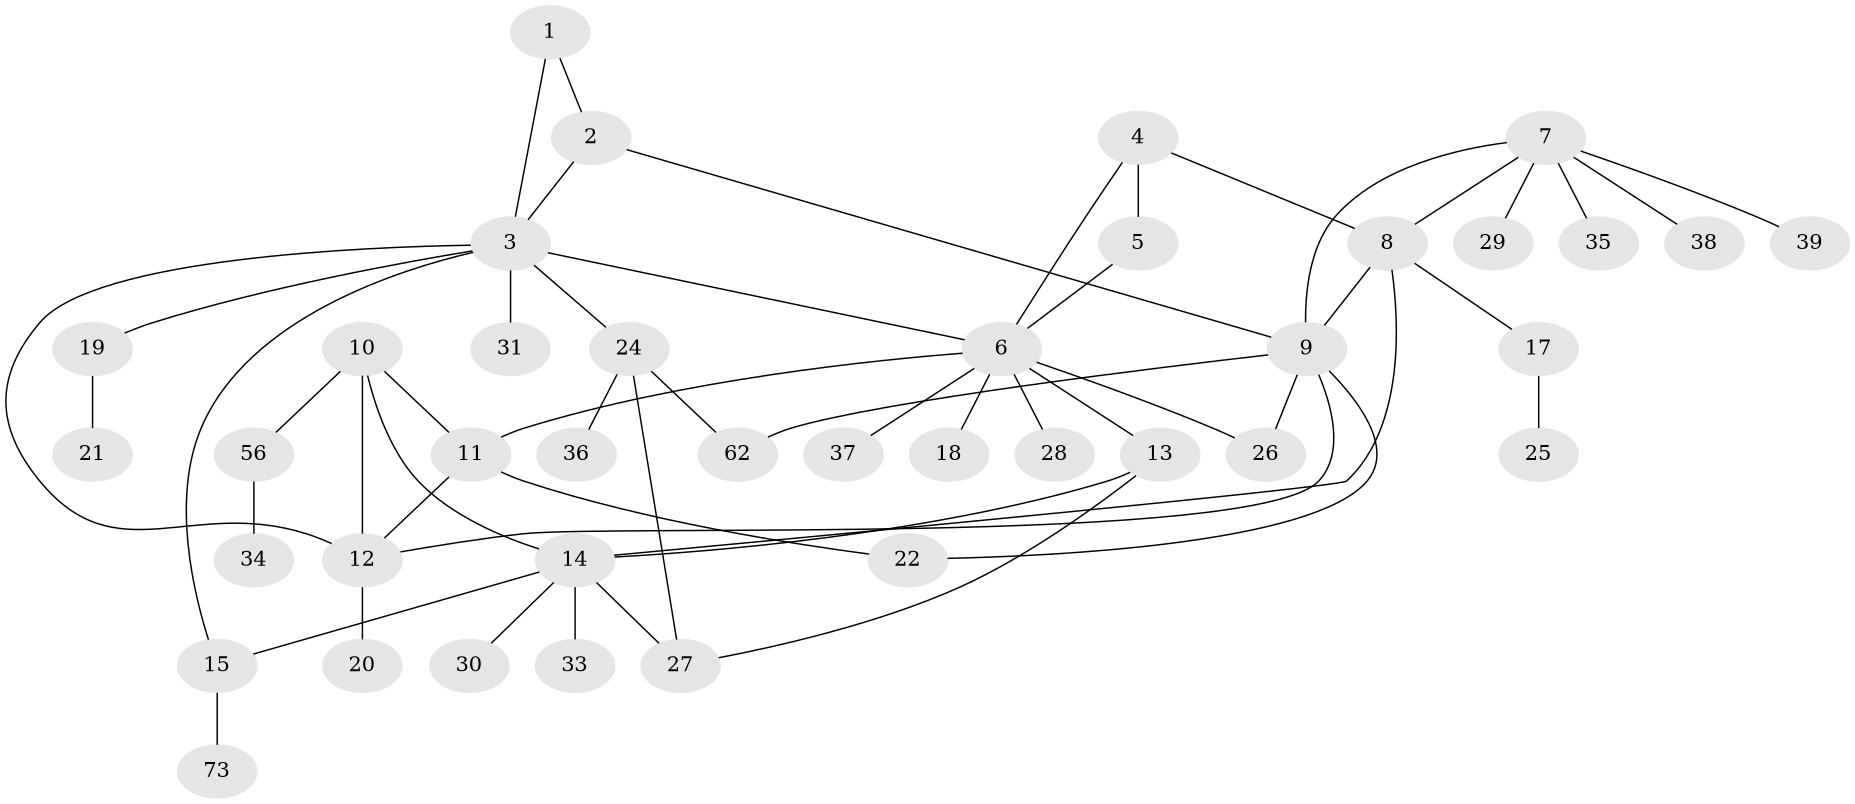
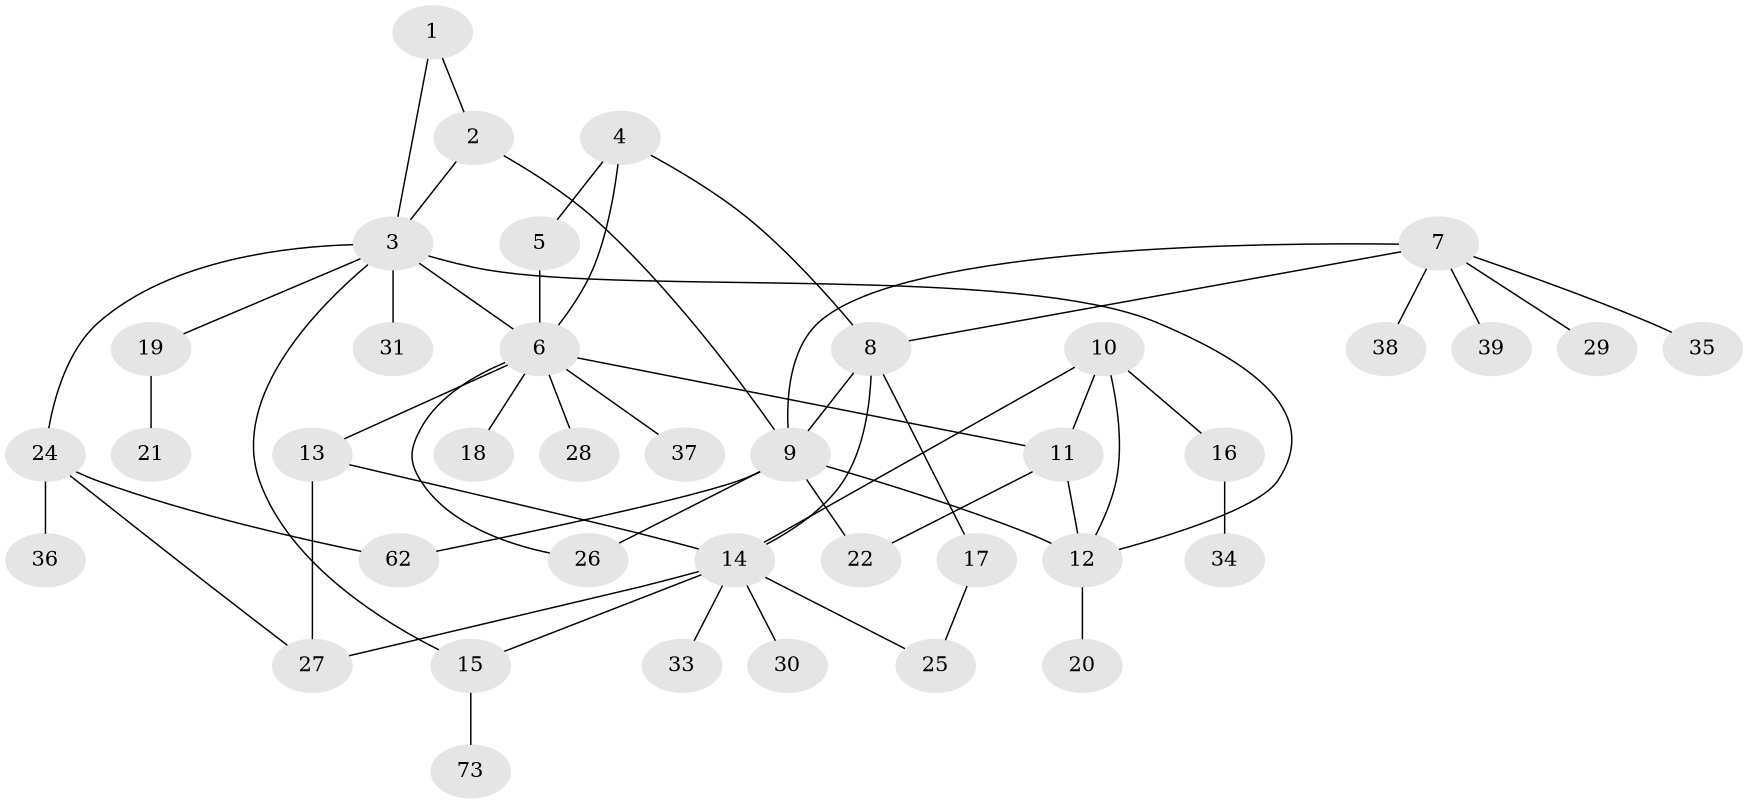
(254, 455) -> (1225, 455)
none -> (835, 613)
